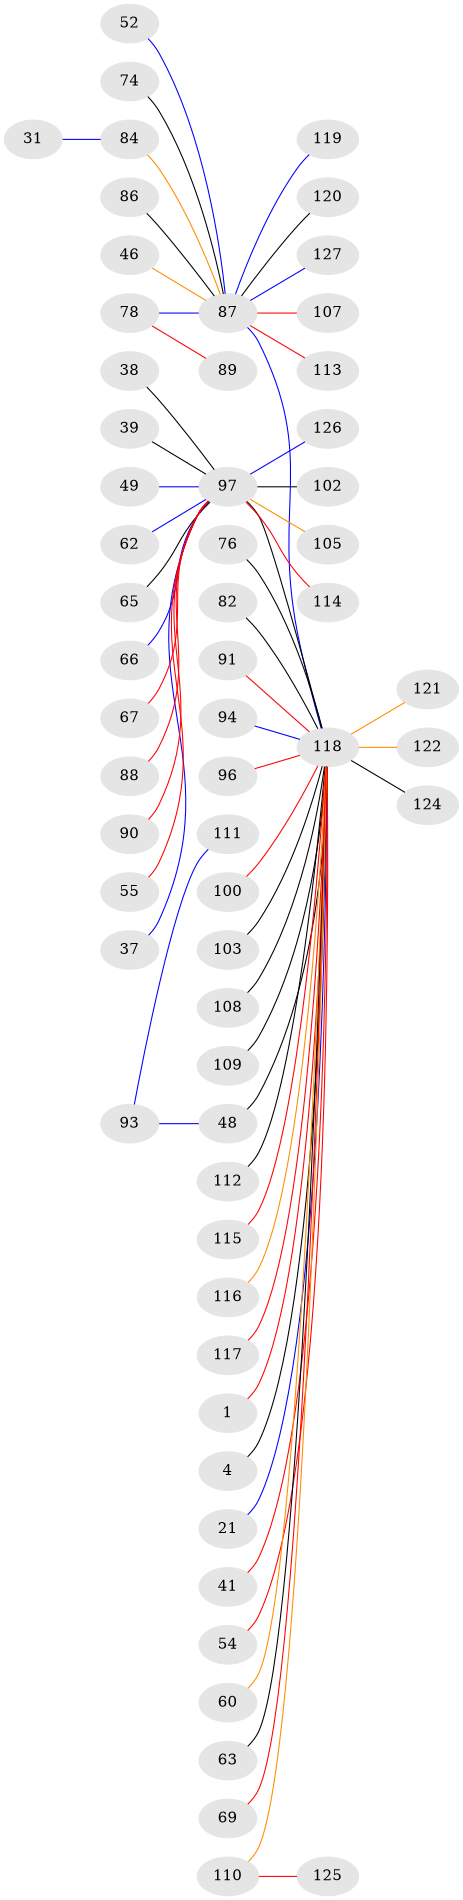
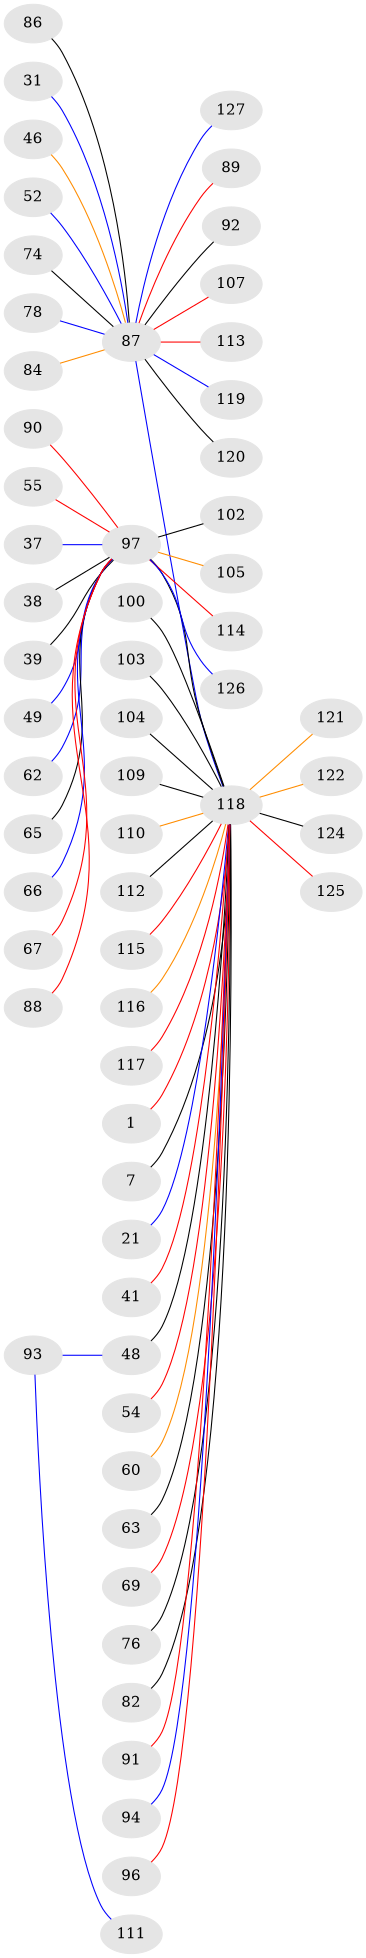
(82, 139) -> (102, 205)
none -> (231, 226)
(179, 342) -> (170, 250)
(286, 824) -> (184, 678)
(228, 1008) -> (131, 718)
(228, 1471) -> (131, 1182)
(278, 1876) -> (281, 849)
